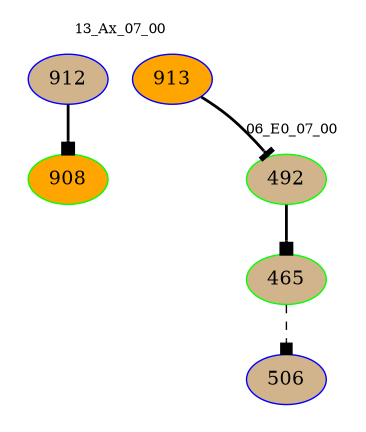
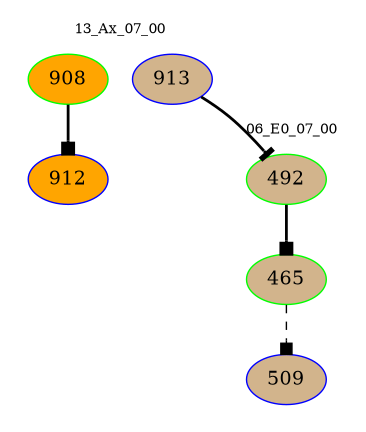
(68, 79) -> (68, 179)
(172, 79) -> (172, 79)
(68, 122) -> (68, 122)
(286, 380) -> (286, 380)
